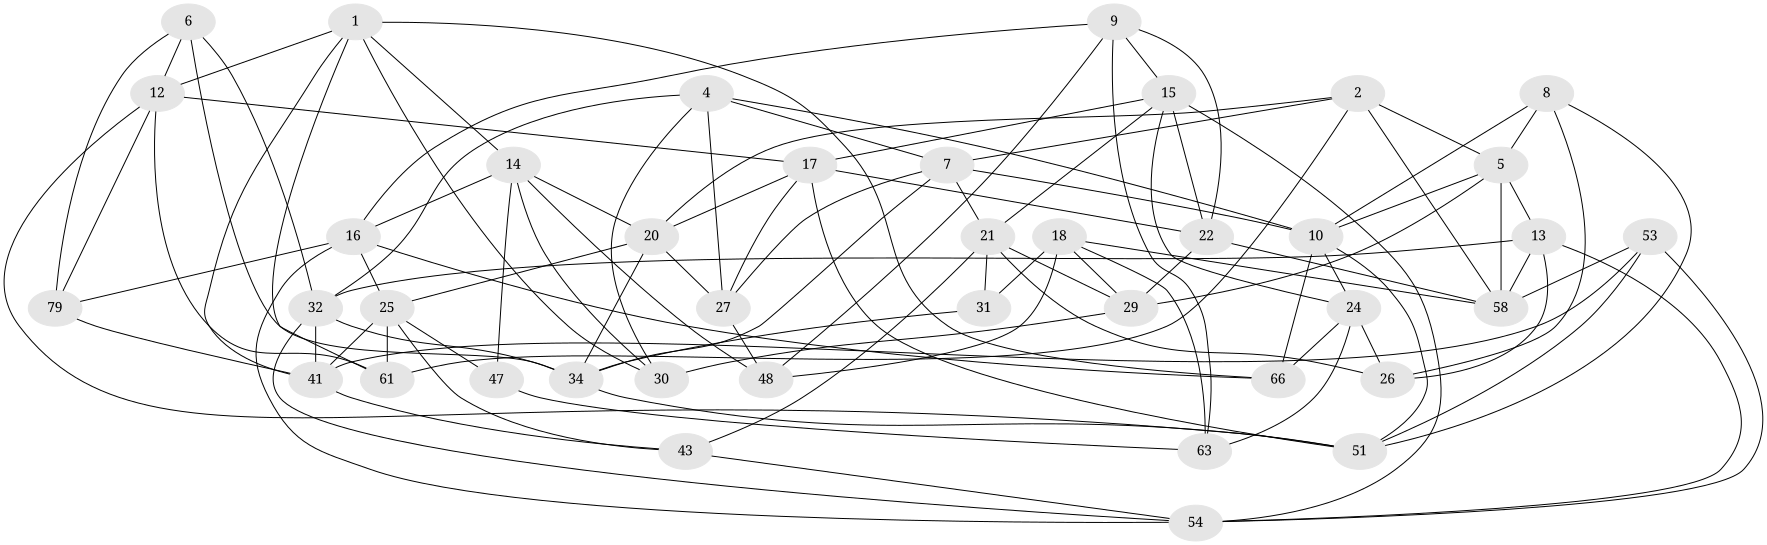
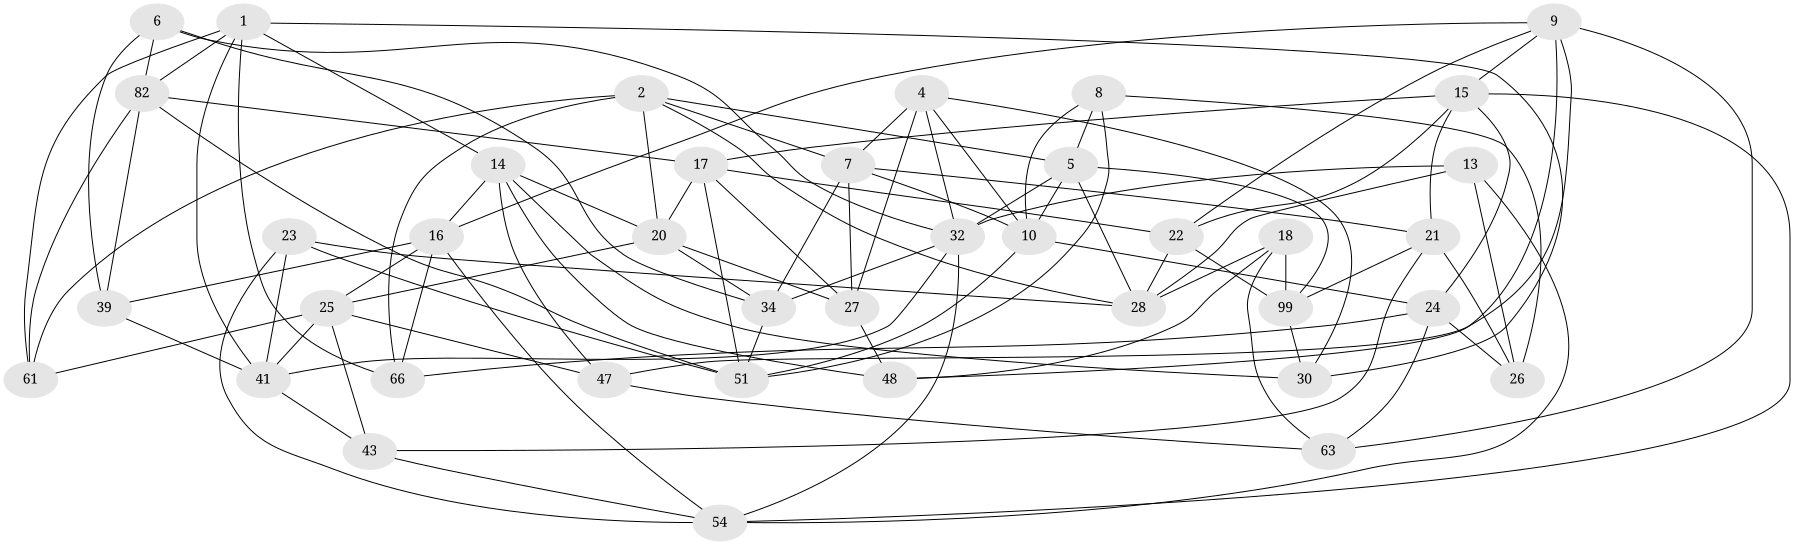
(158, 93) -> (142, 93)
(1520, 201) -> (1014, 201)
(1650, 237) -> (289, 237)
(55, 308) -> (104, 308)
(984, 308) -> none
(1131, 308) -> (1286, 308)
(1297, 308) -> (430, 171)
(1501, 308) -> (1139, 308)
none -> (1213, 354)
